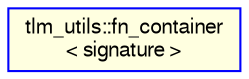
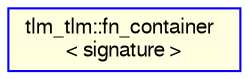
(124, 40) -> (124, 40)
